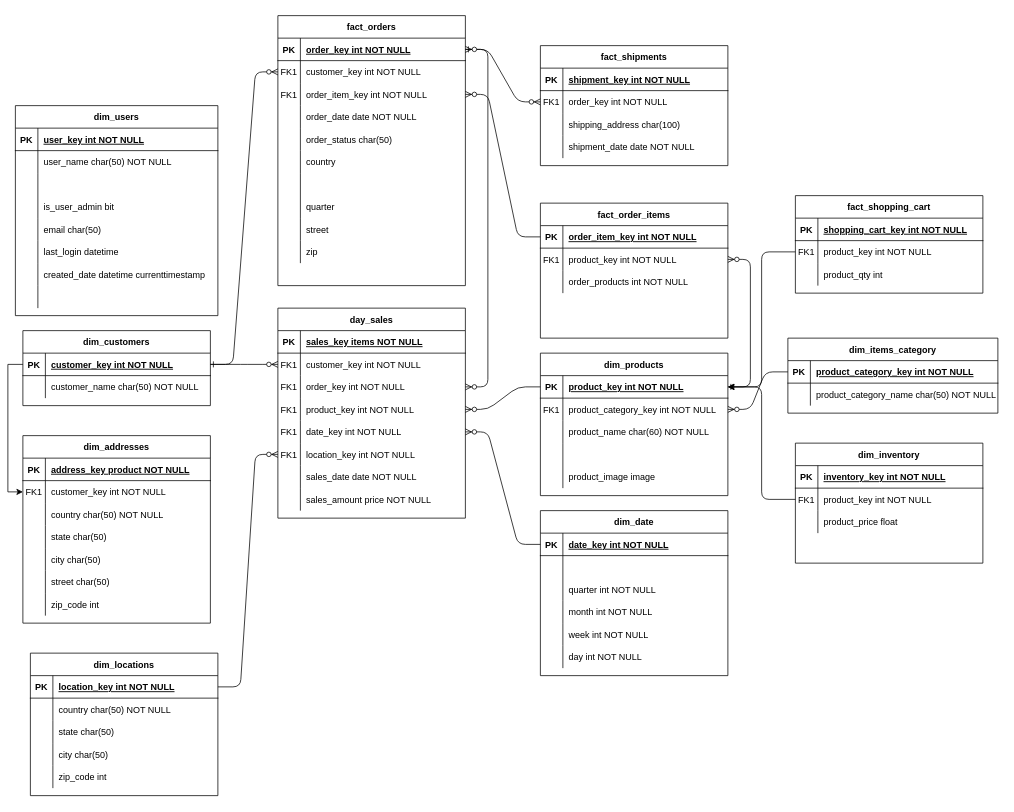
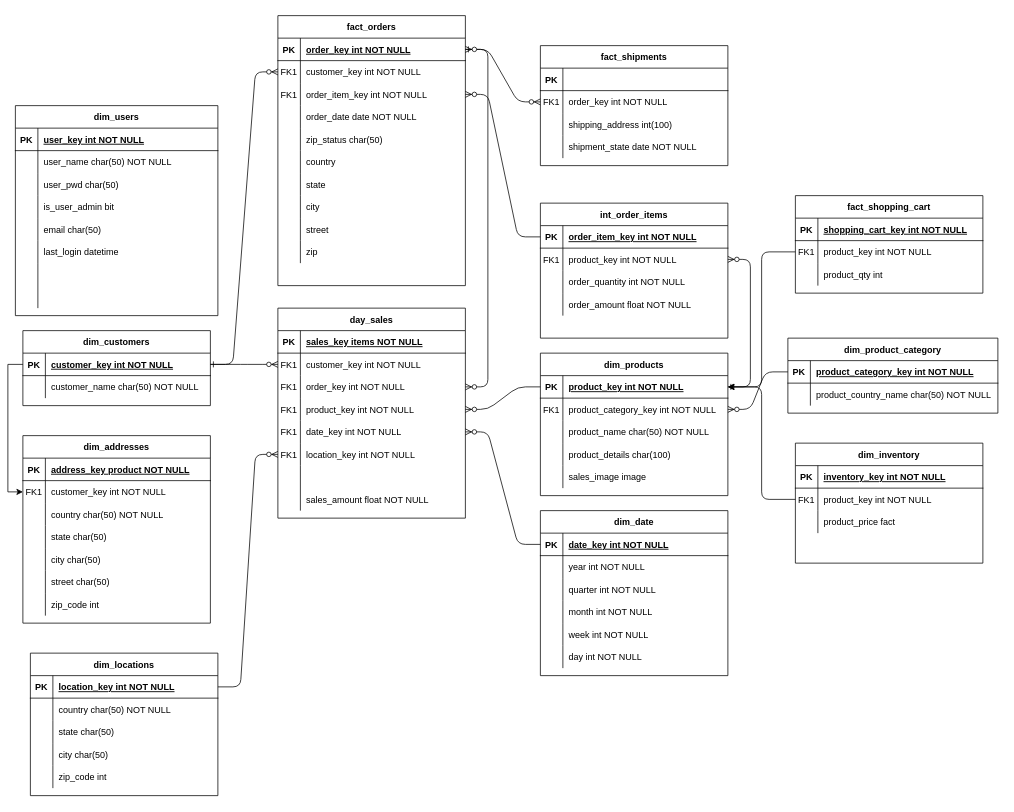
(645, 79) -> none
(631, 125) -> (627, 125)
(358, 140) -> (352, 140)
(632, 147) -> (634, 147)
none -> (128, 184)
none -> (383, 184)
(324, 207) -> (315, 207)
(634, 215) -> (634, 215)
(128, 274) -> none
(632, 282) -> (631, 282)
none -> (645, 304)
(893, 350) -> (893, 350)
(911, 395) -> (908, 395)
(641, 432) -> (641, 432)
none -> (645, 454)
(383, 477) -> none
(613, 477) -> (607, 477)
(368, 500) -> (368, 500)
(868, 522) -> (867, 522)
none -> (645, 567)
